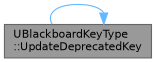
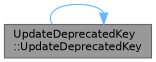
(78, 41) -> (78, 41)
